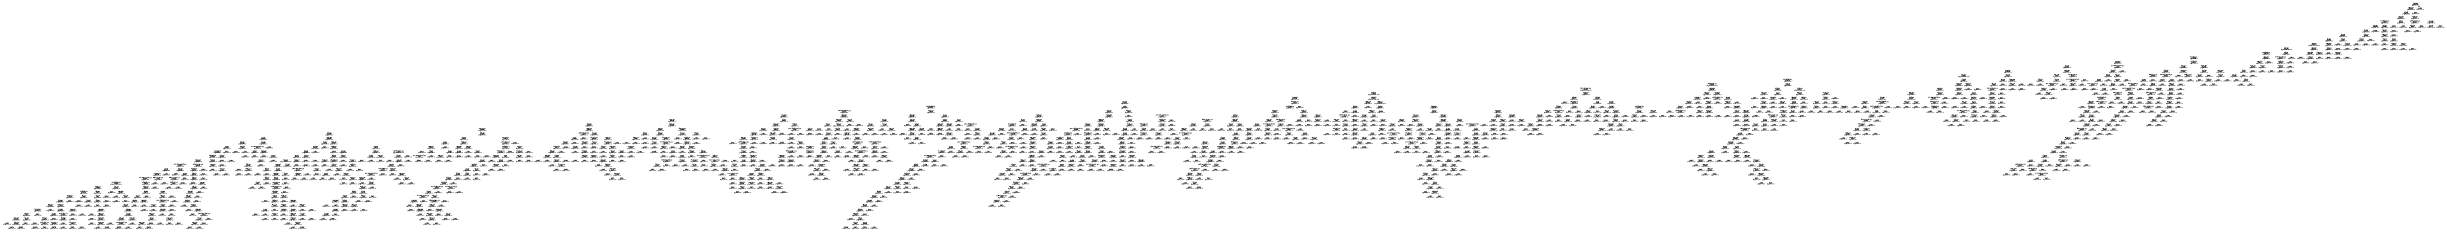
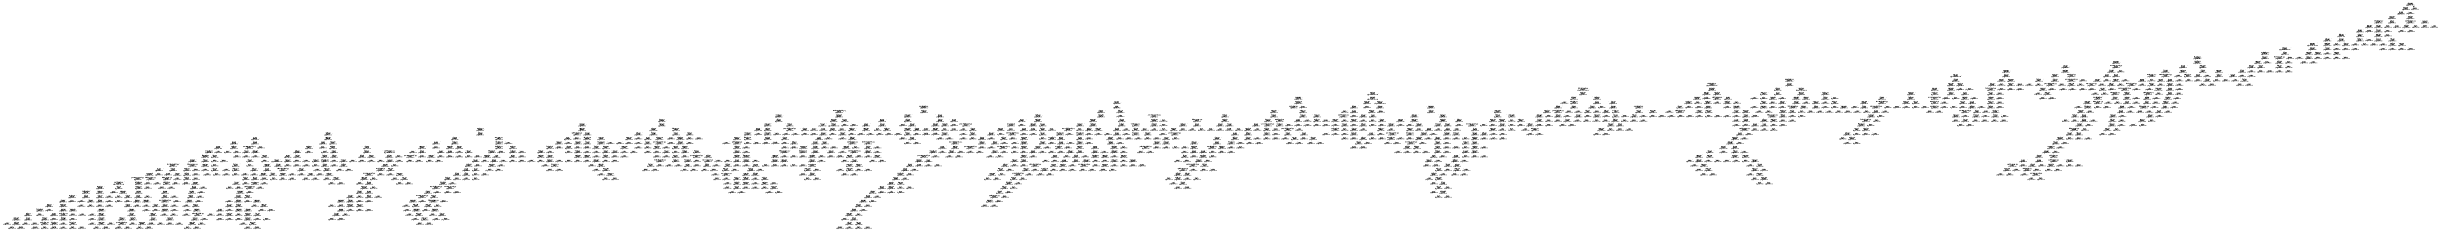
(1946, 98) -> none
none -> (1229, 130)
